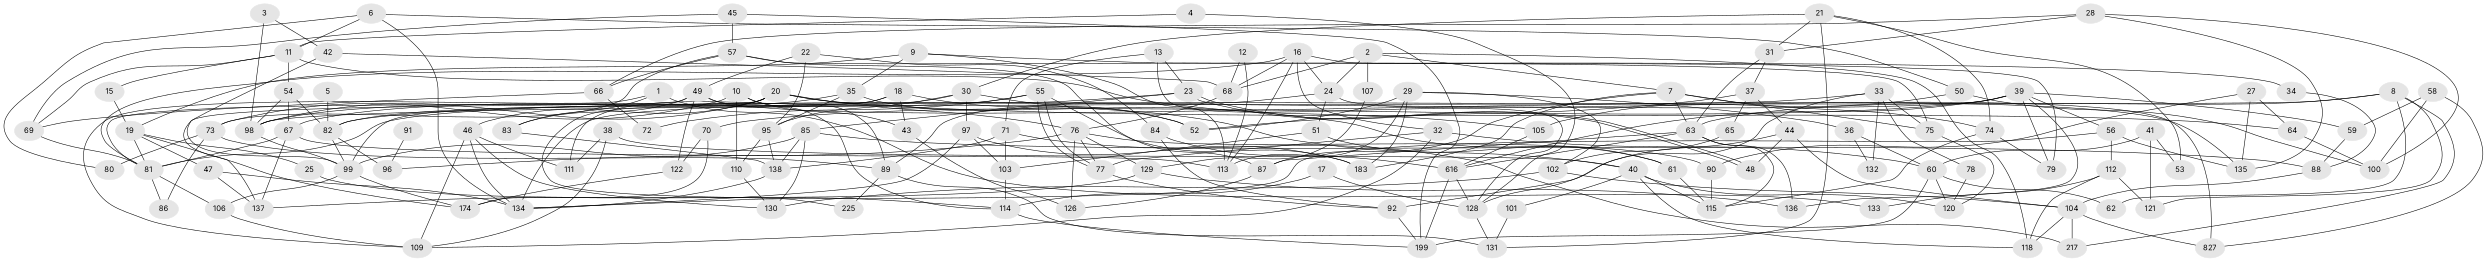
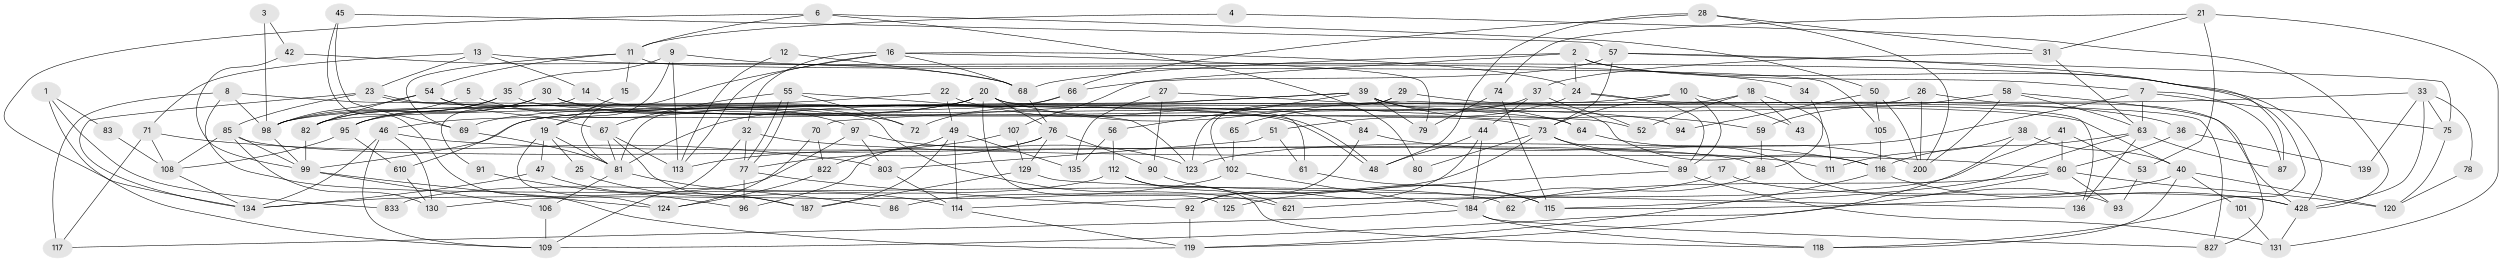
(1493, 21) -> none
(2273, 57) -> (1513, 48)
none -> (586, 92)
none -> (1922, 92)
(2040, 103) -> (2098, 114)
(1831, 110) -> none
(603, 112) -> none
none -> (691, 113)
(1304, 119) -> none
none -> (1681, 131)
(358, 150) -> (744, 190)
(1330, 155) -> (846, 151)
(677, 170) -> (824, 170)
(737, 170) -> (400, 170)
(776, 170) -> (168, 170)
(1006, 170) -> (885, 170)
(1361, 170) -> (1192, 170)
(1452, 170) -> (1881, 170)
(1872, 170) -> (2365, 170)
(2375, 170) -> (1920, 170)
(1280, 180) -> none
(259, 209) -> (808, 209)
(465, 209) -> (664, 209)
(849, 209) -> (1229, 209)
(1071, 209) -> none
(1473, 209) -> (2302, 209)
(1874, 209) -> (392, 209)
(2072, 209) -> (1472, 209)
none -> (2119, 209)
(2150, 209) -> (1289, 209)
(1422, 248) -> (1190, 248)
(2072, 248) -> (58, 248)
